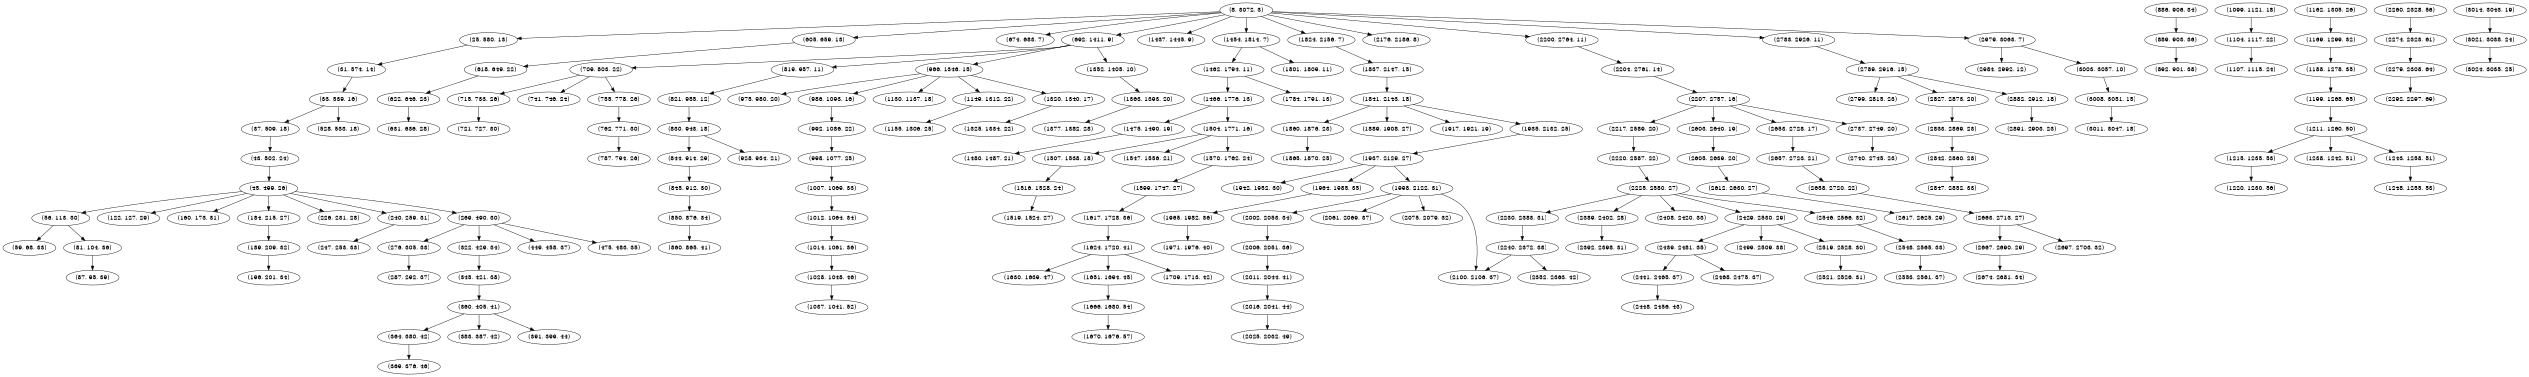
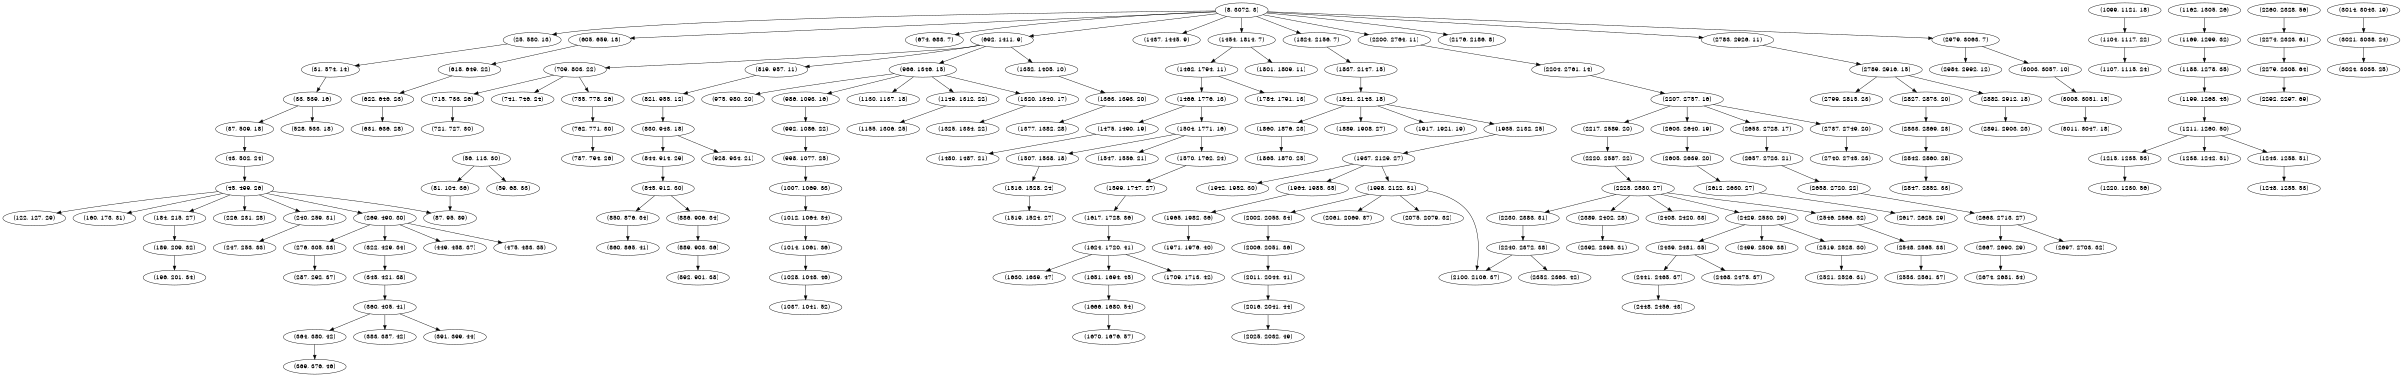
(2331, 99) -> (2204, 99)
(164, 201) -> (349, 200)
none -> (679, 202)
